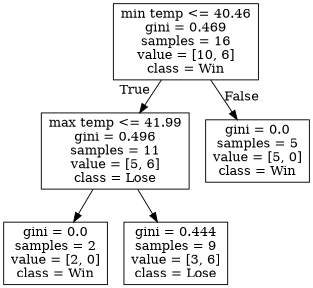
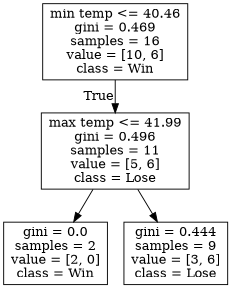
(258, 151) -> none
